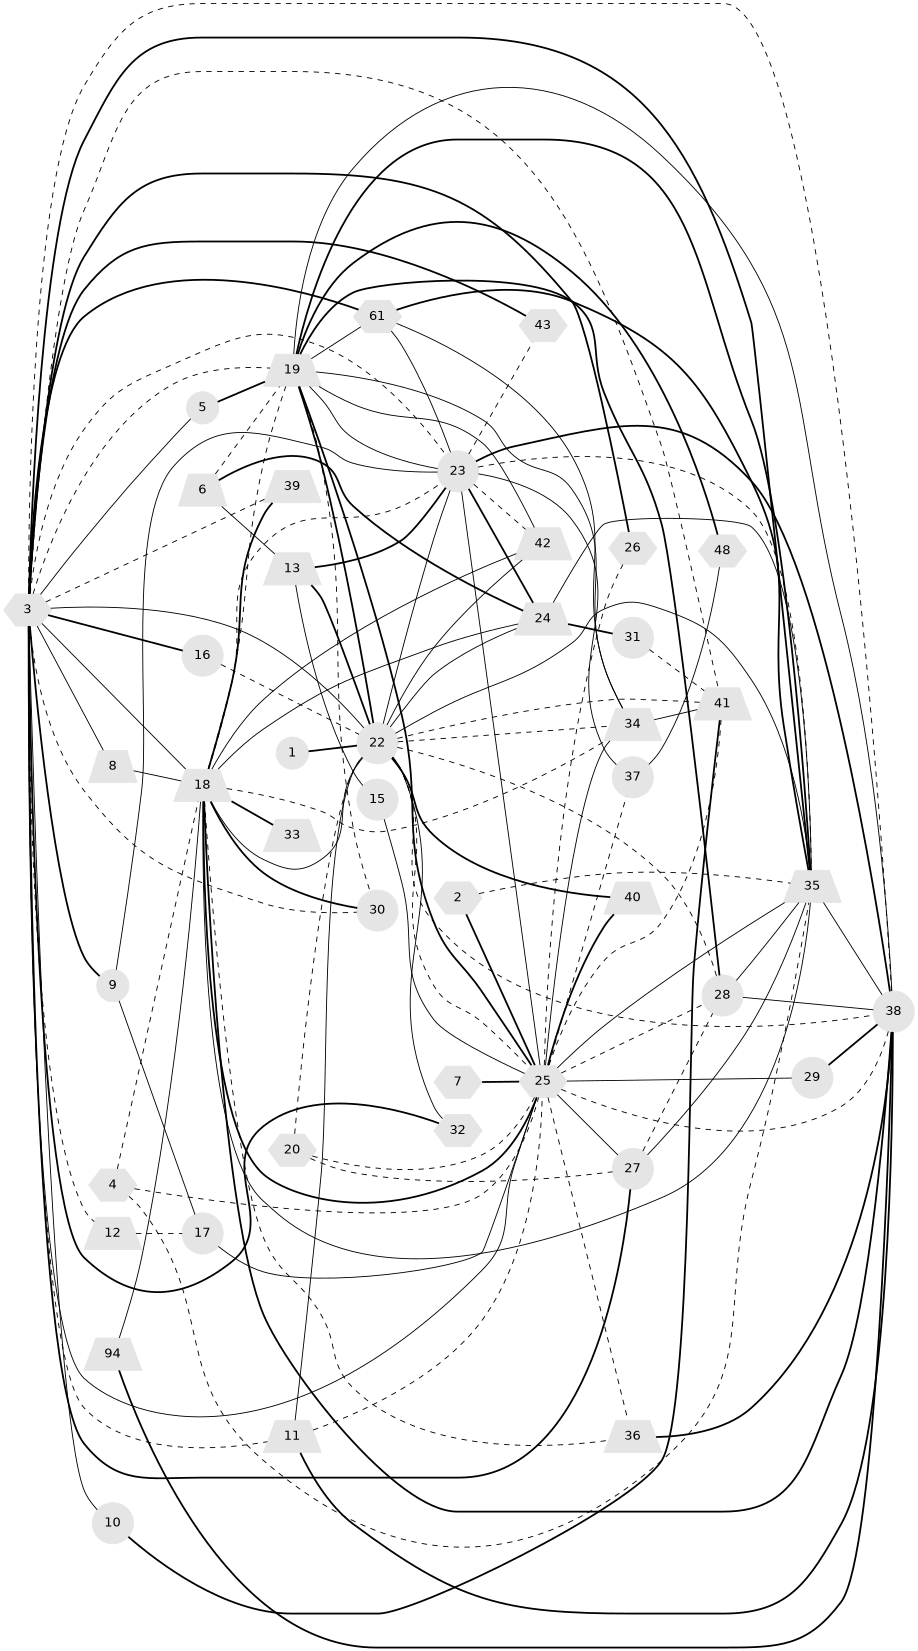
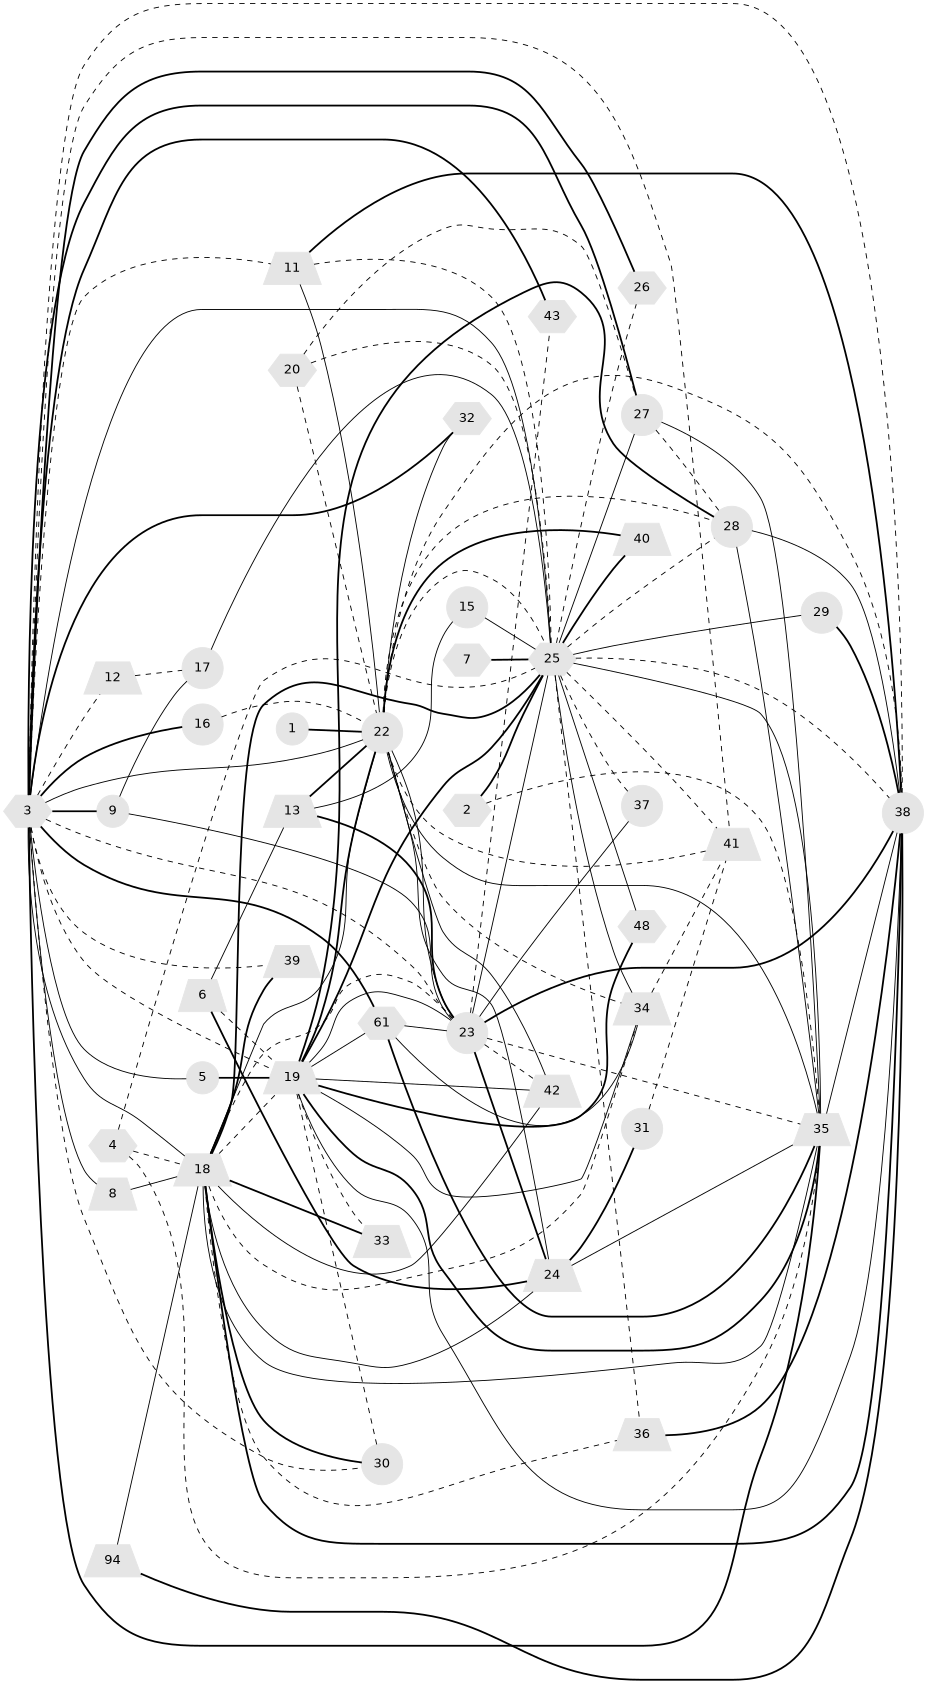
(695, 670) -> (597, 793)
(671, 716) -> (687, 927)
none -> (326, 1163)
(113, 1523) -> none
